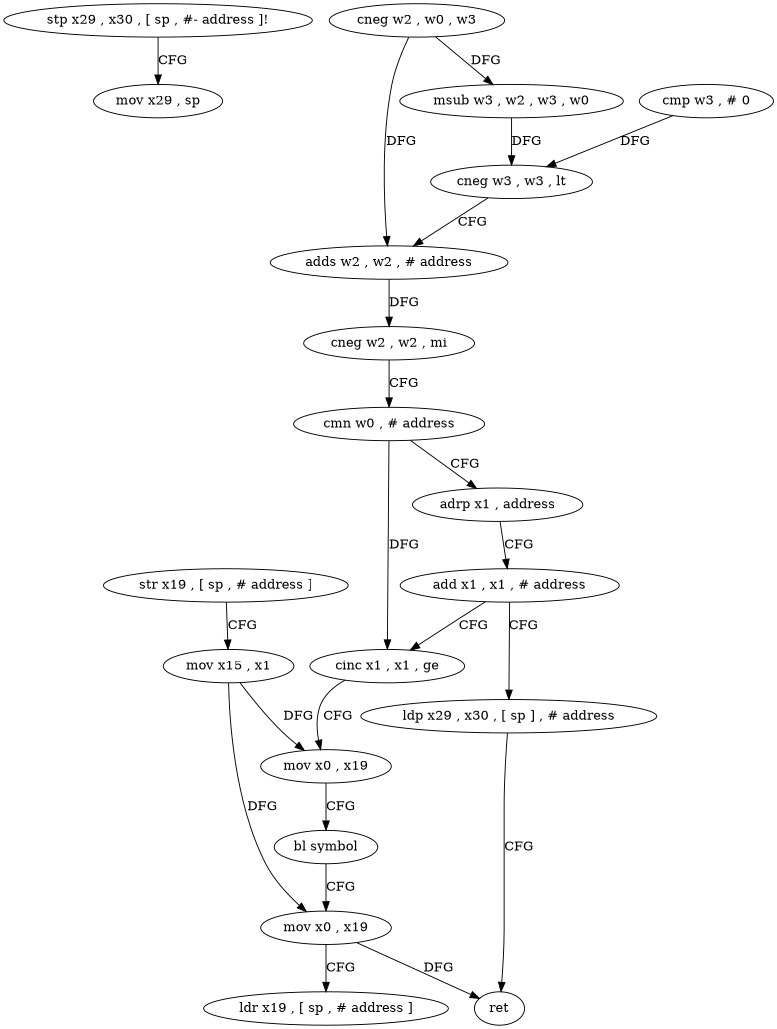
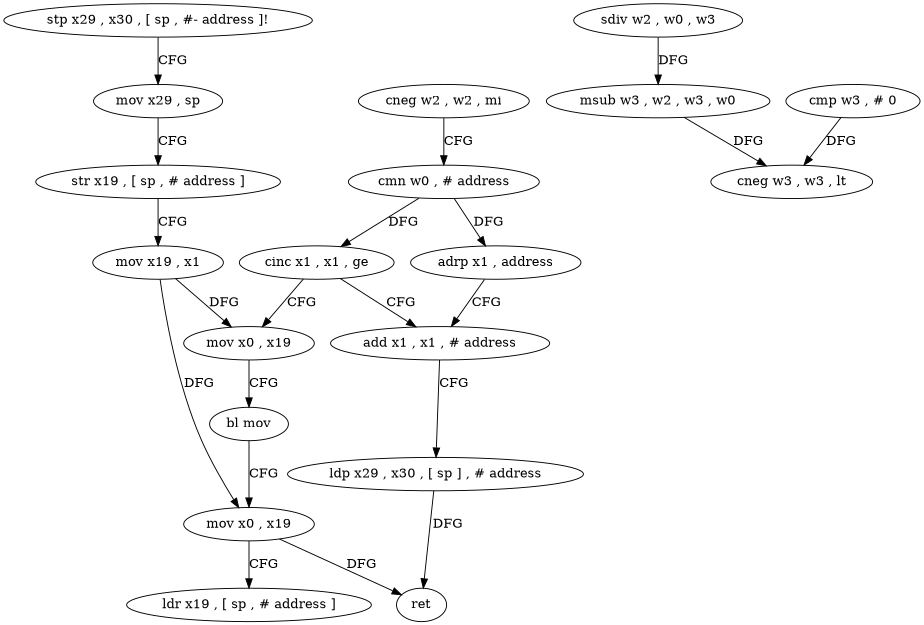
(417, 20) -> (658, 20)
none -> (158, 137)
(389, 263) -> none
(465, 464) -> (489, 222)
(452, 623) -> (374, 300)
(229, 666) -> (158, 263)
(326, 847) -> (249, 424)
(519, 847) -> (448, 524)
